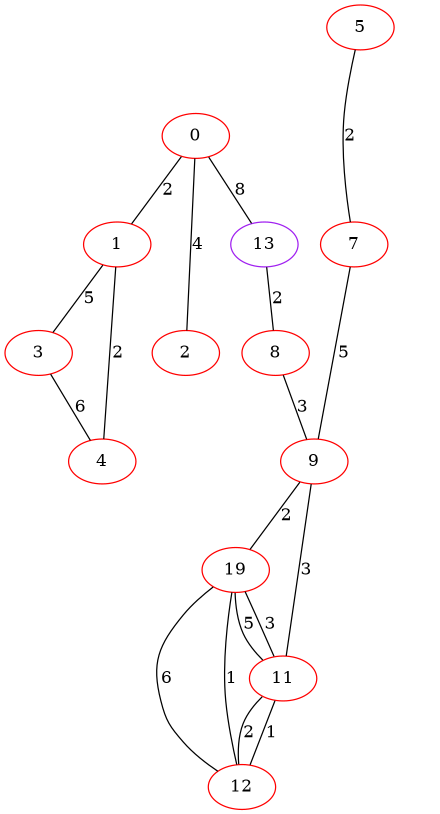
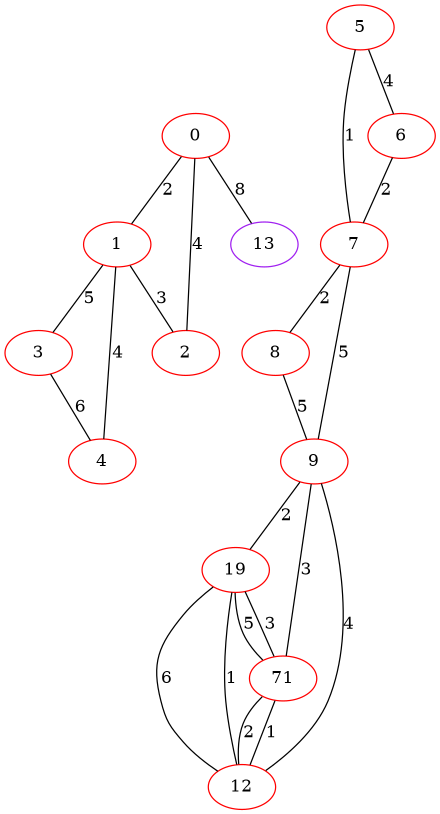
(350, 136) -> (350, 136)
none -> (402, 136)
none -> (152, 299)
(270, 299) -> (315, 299)
(118, 353) -> (118, 353)
(303, 407) -> (303, 407)
none -> (342, 639)
(283, 678) -> (283, 678)
